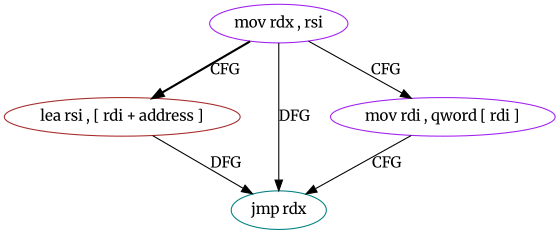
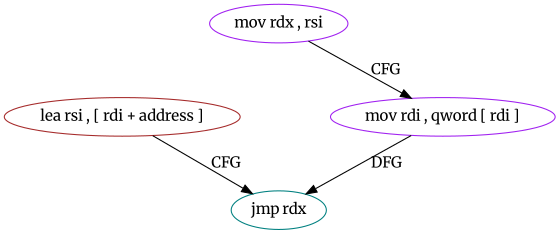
(206, 67) -> none
(279, 111) -> none
(226, 164) -> (226, 164)
(387, 164) -> (387, 164)
